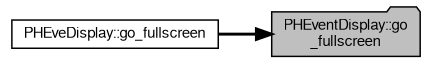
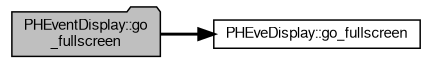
(237, 34) -> (180, 34)
